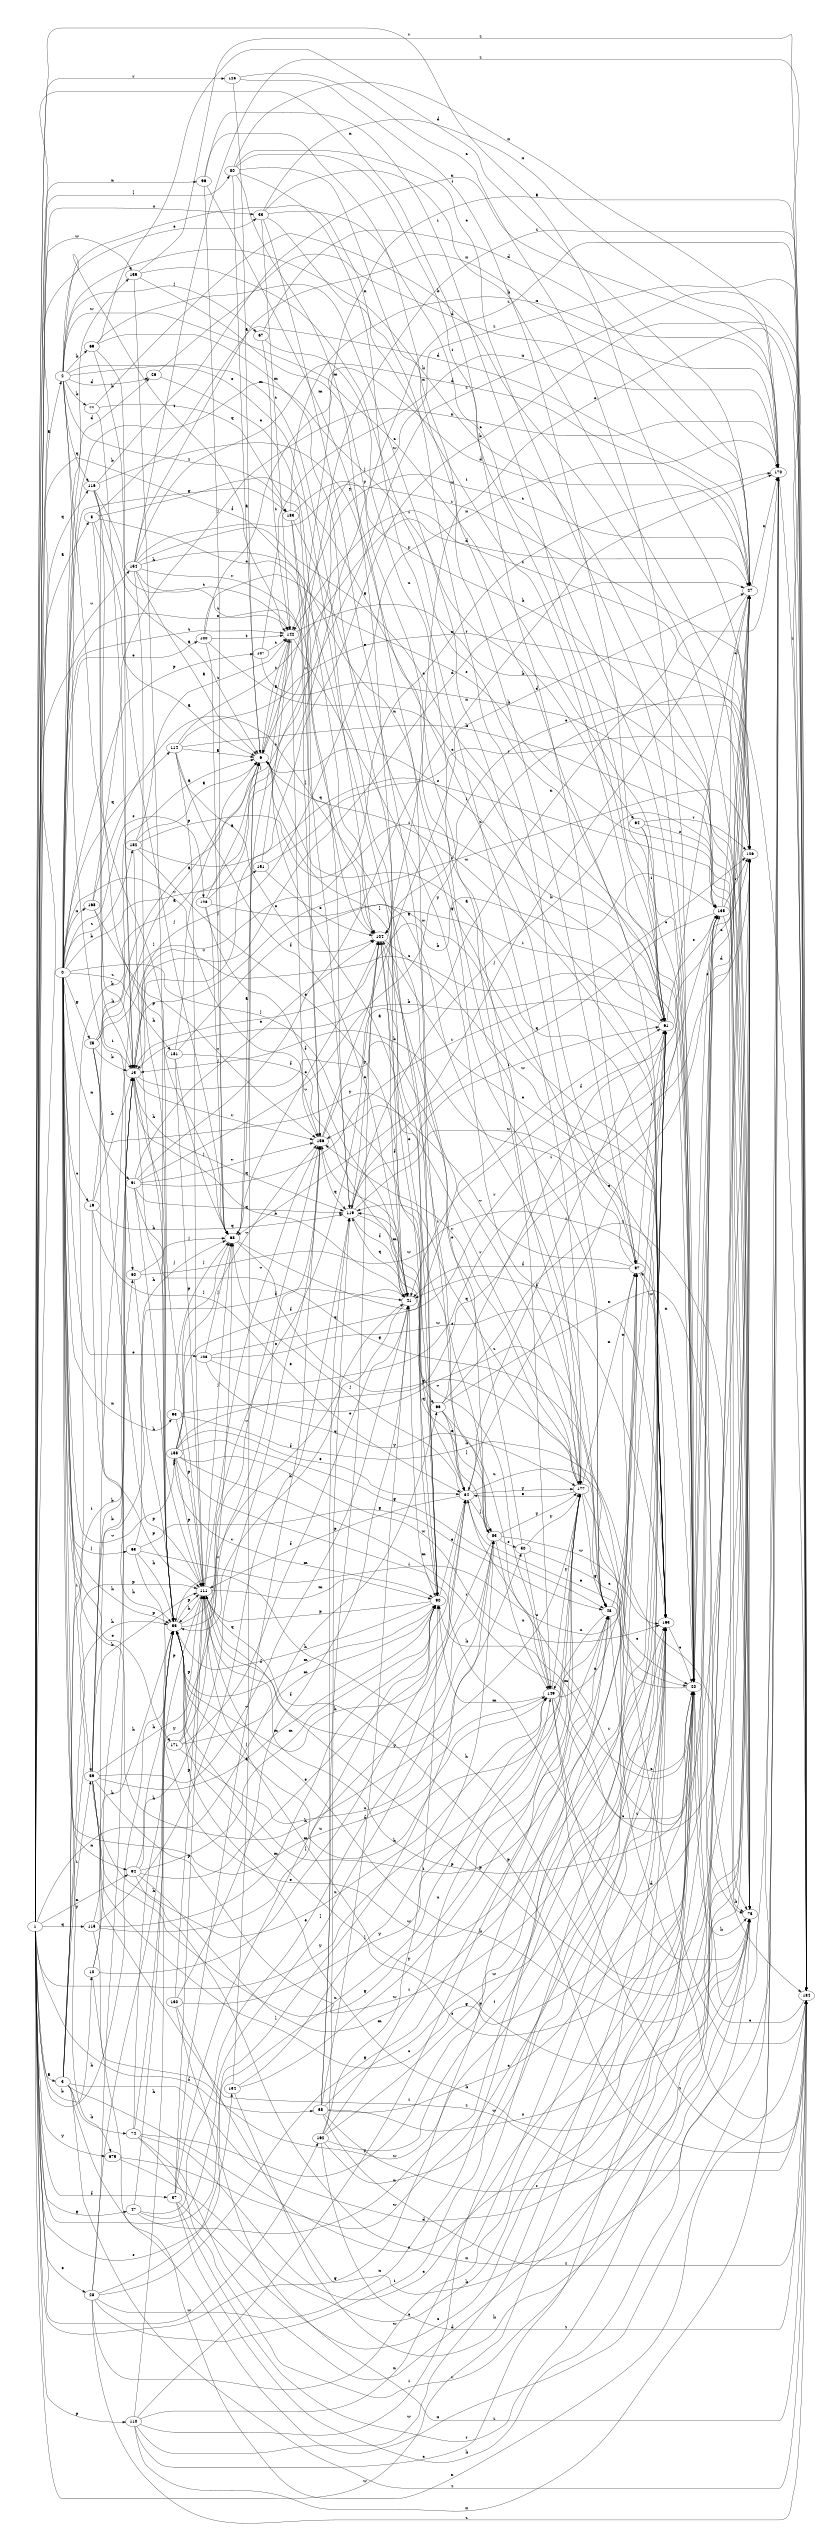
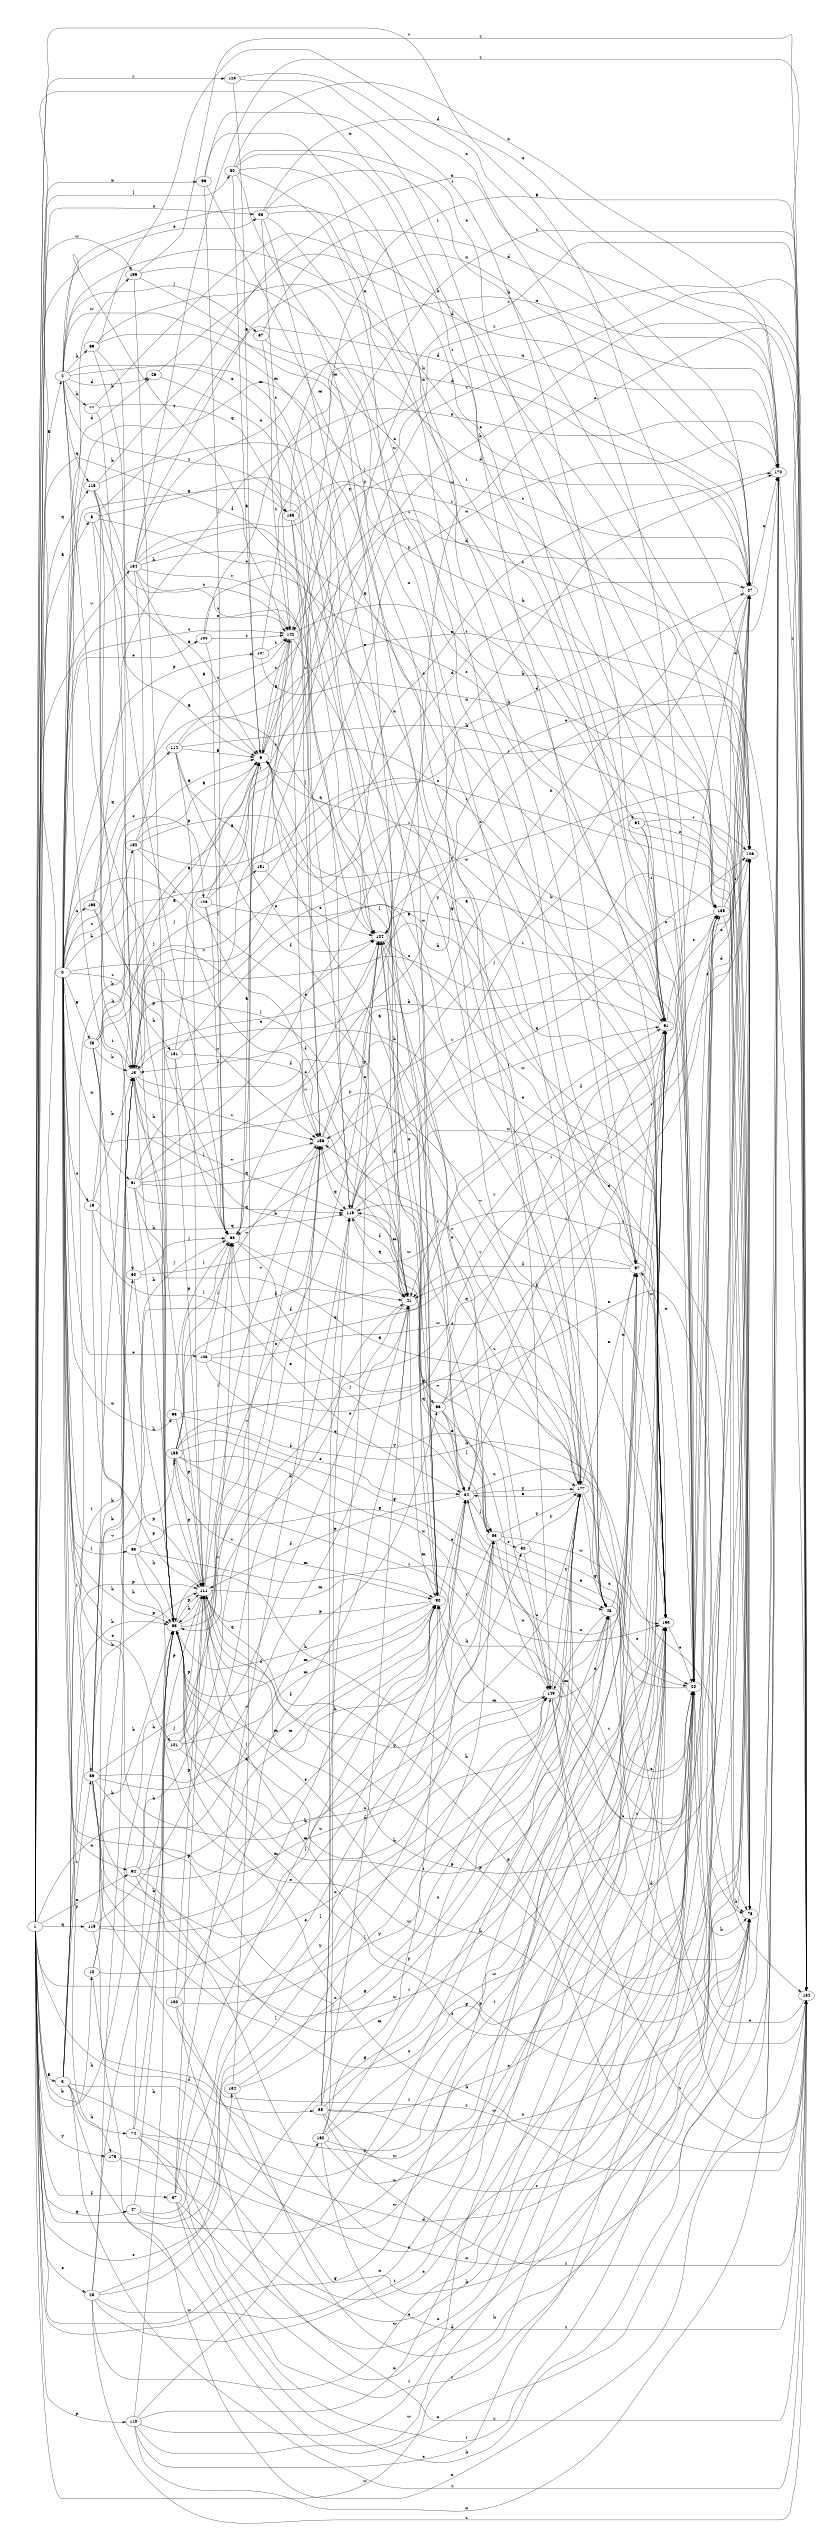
(674, 997) -> none
(174, 1728) -> (174, 1728)
(174, 1745) -> (174, 1745)
(113, 2157) -> (113, 2157)
